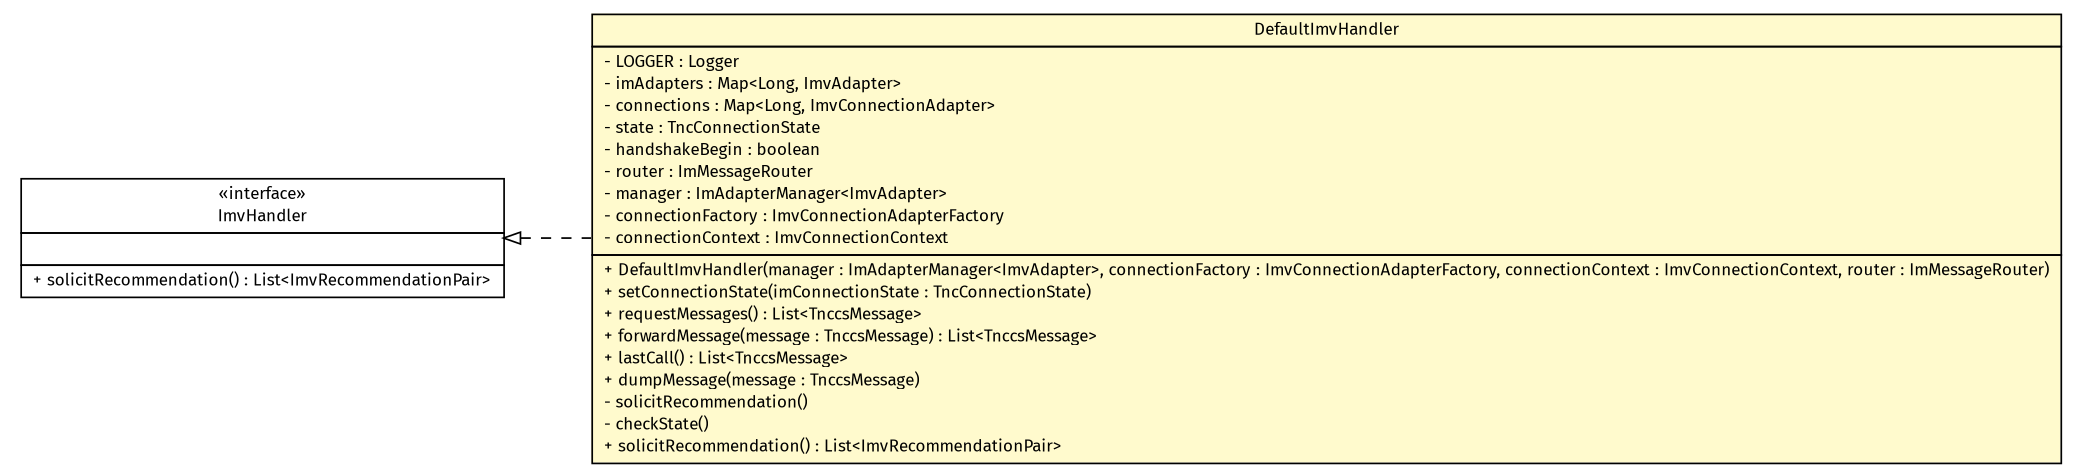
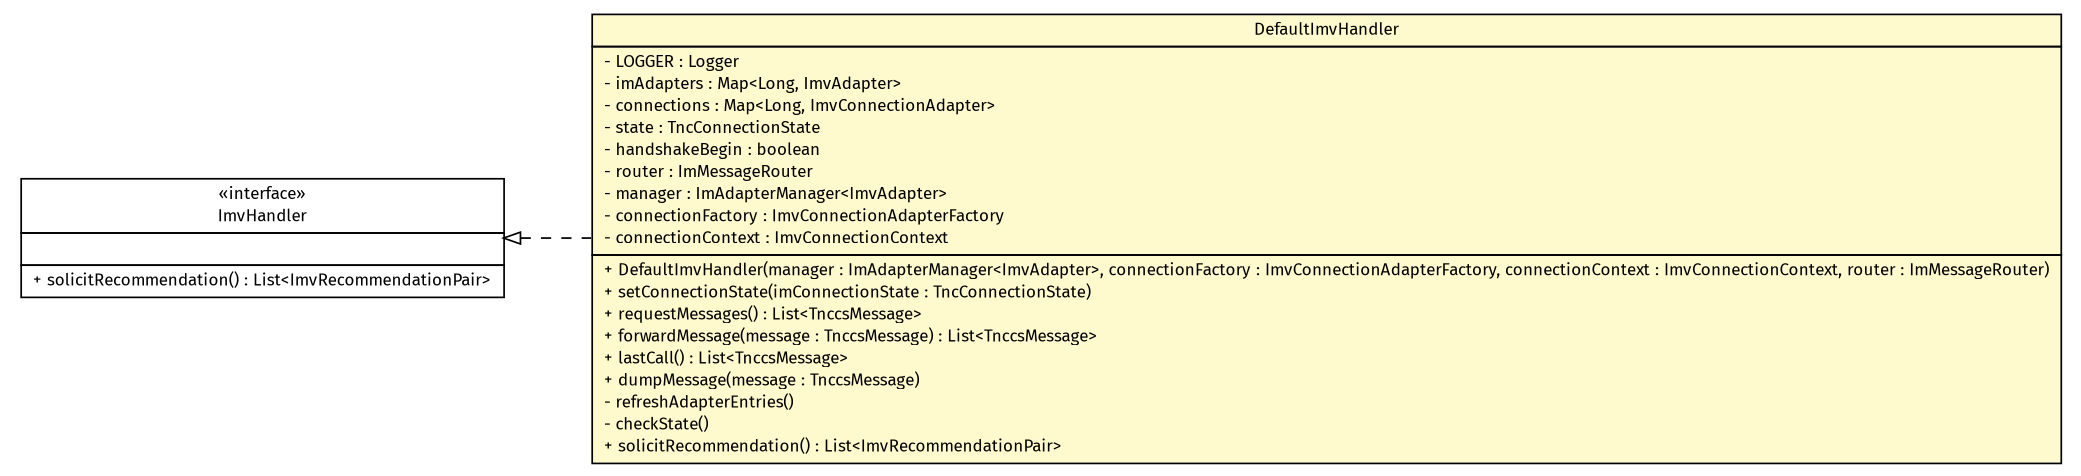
(707, 402) -> (699, 402)
